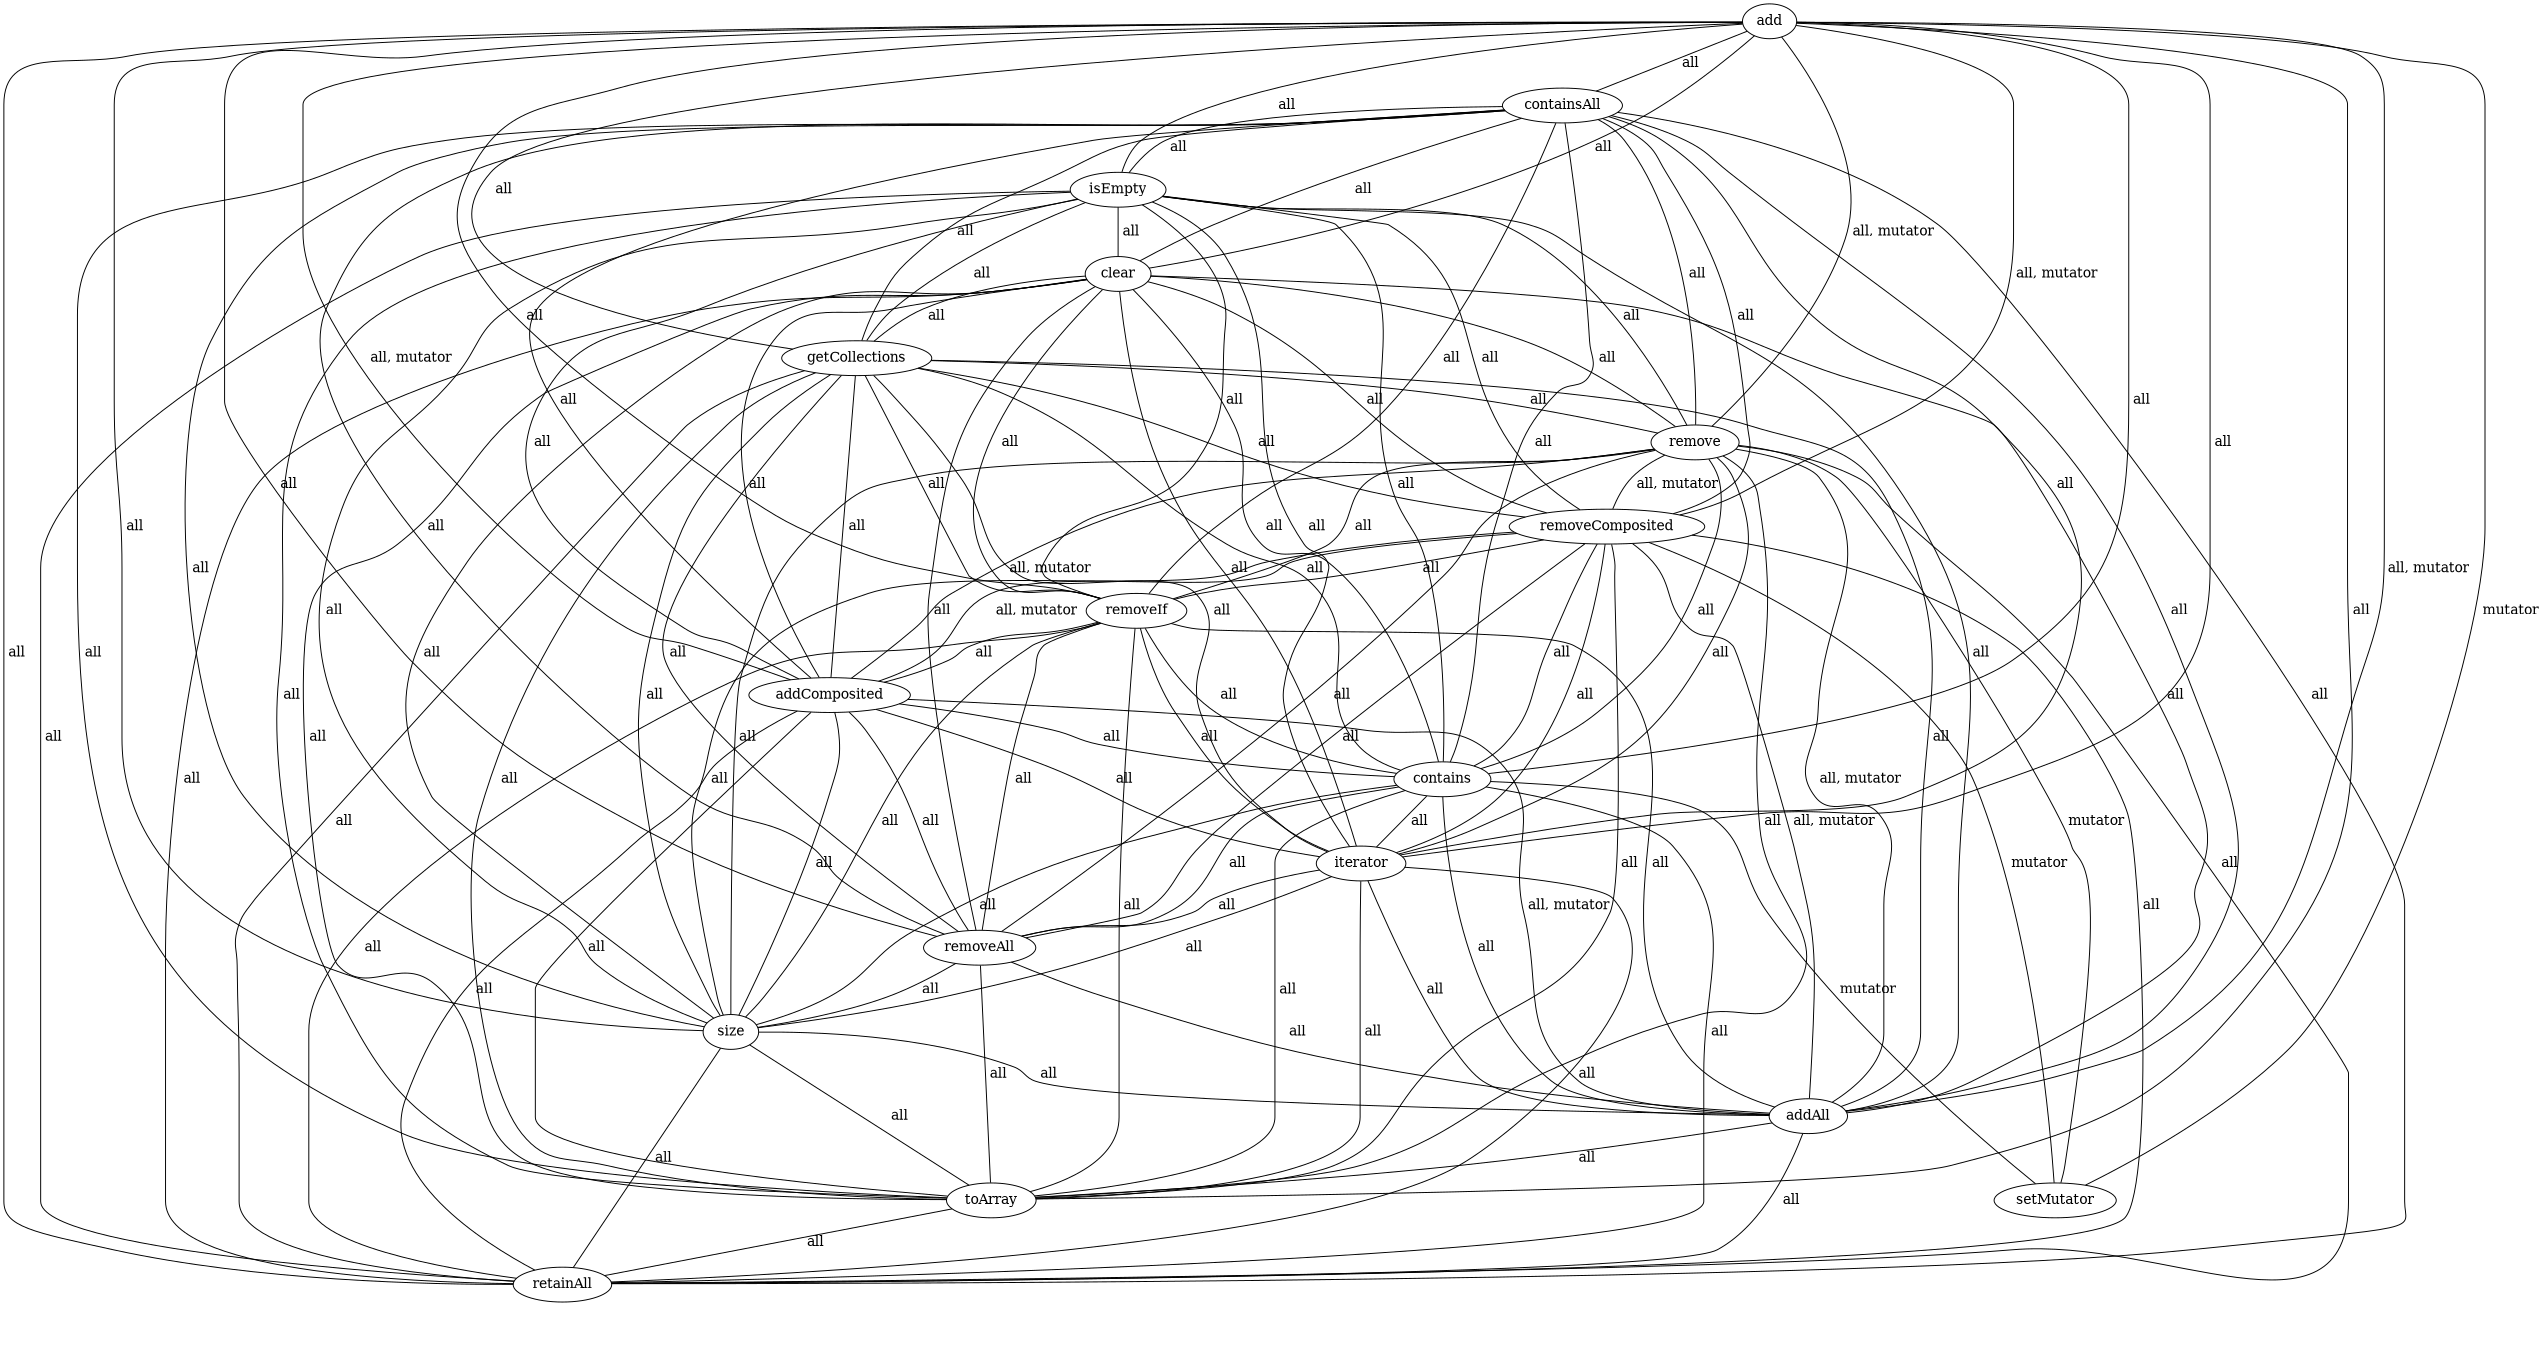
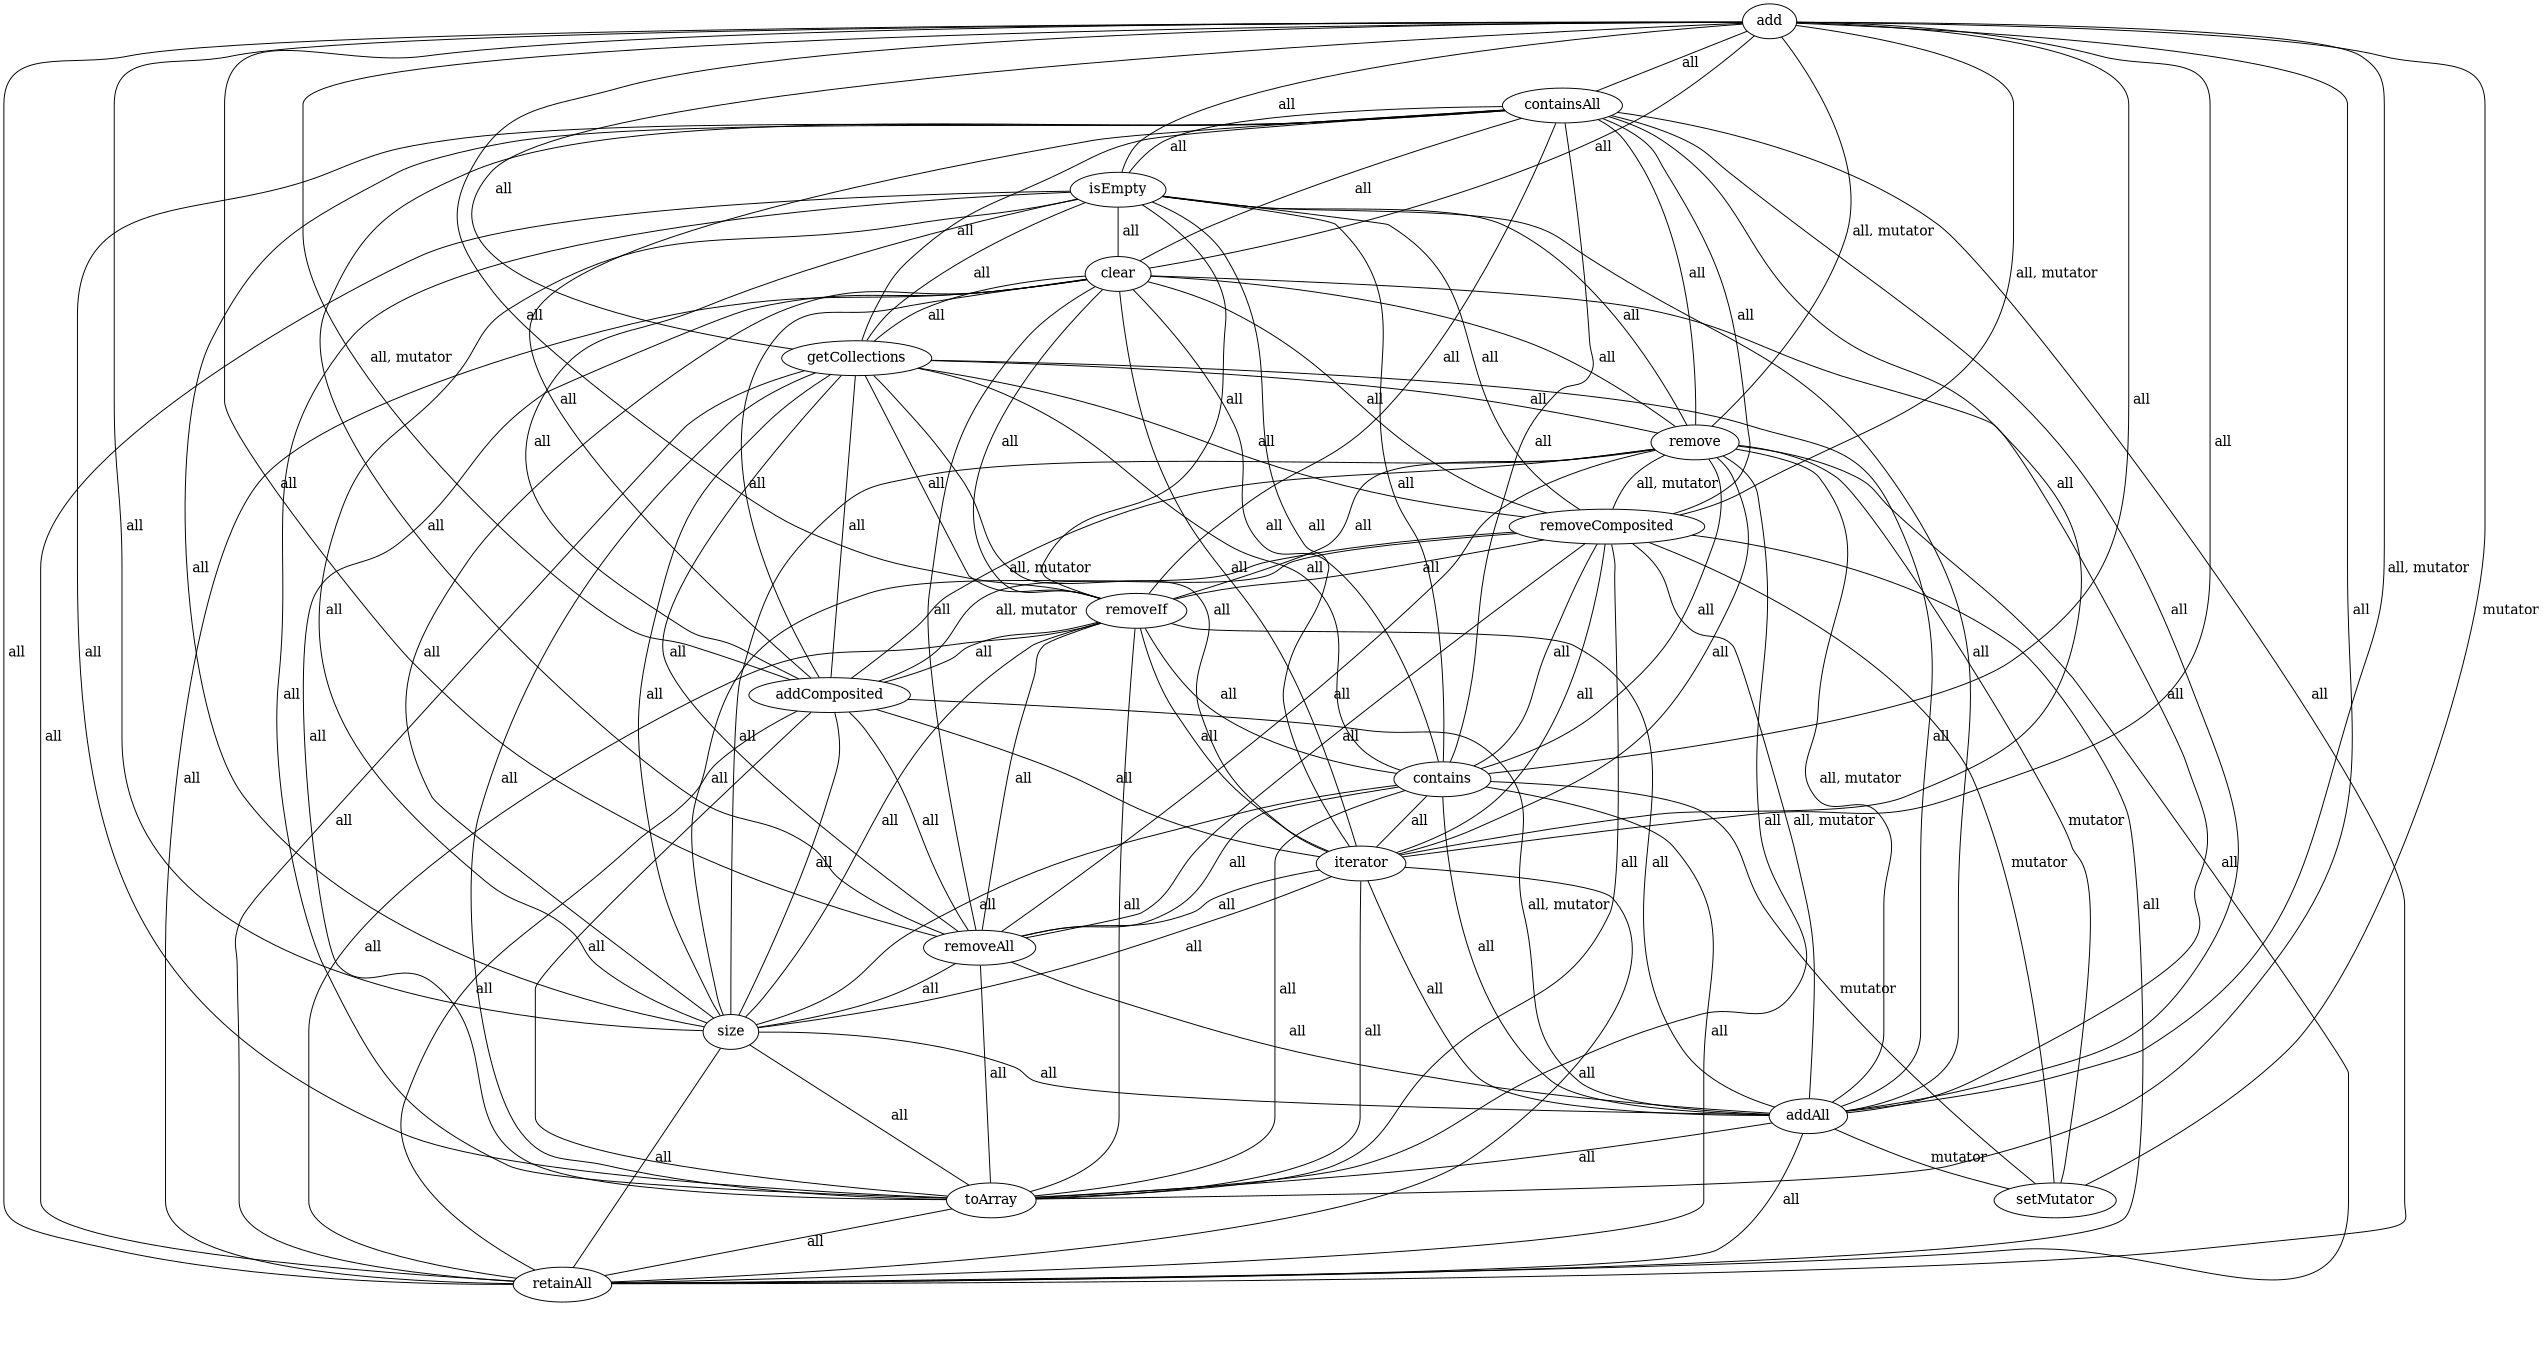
(1145, 753) -> none
none -> (1920, 1163)
